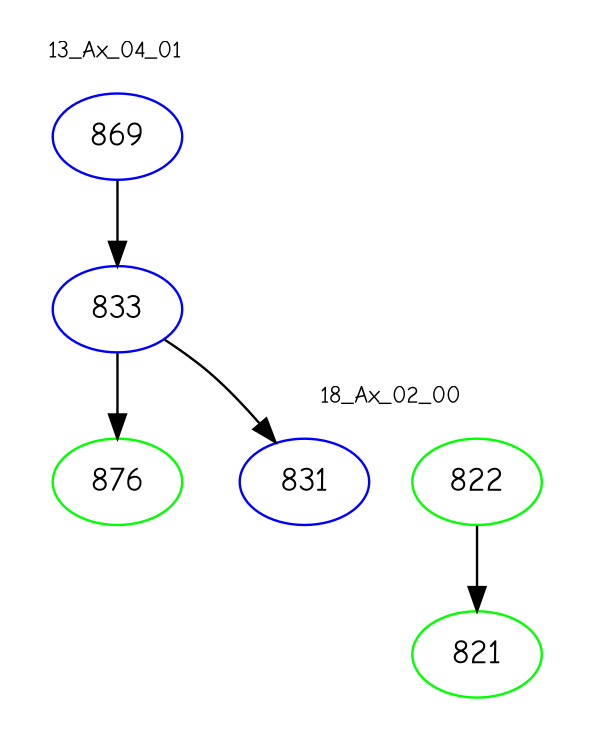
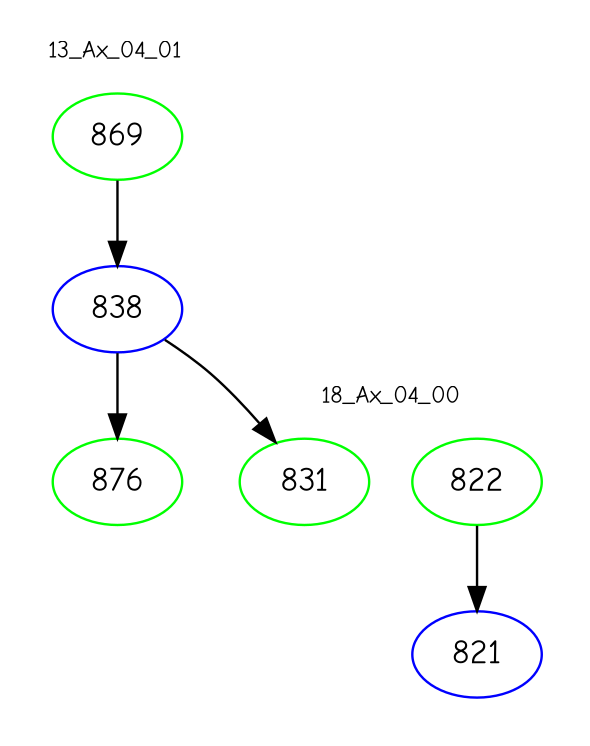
(117, 137) -> (117, 137)
(117, 309) -> (117, 309)
(391, 397) -> (391, 397)
(304, 482) -> (304, 482)
(477, 654) -> (477, 654)
